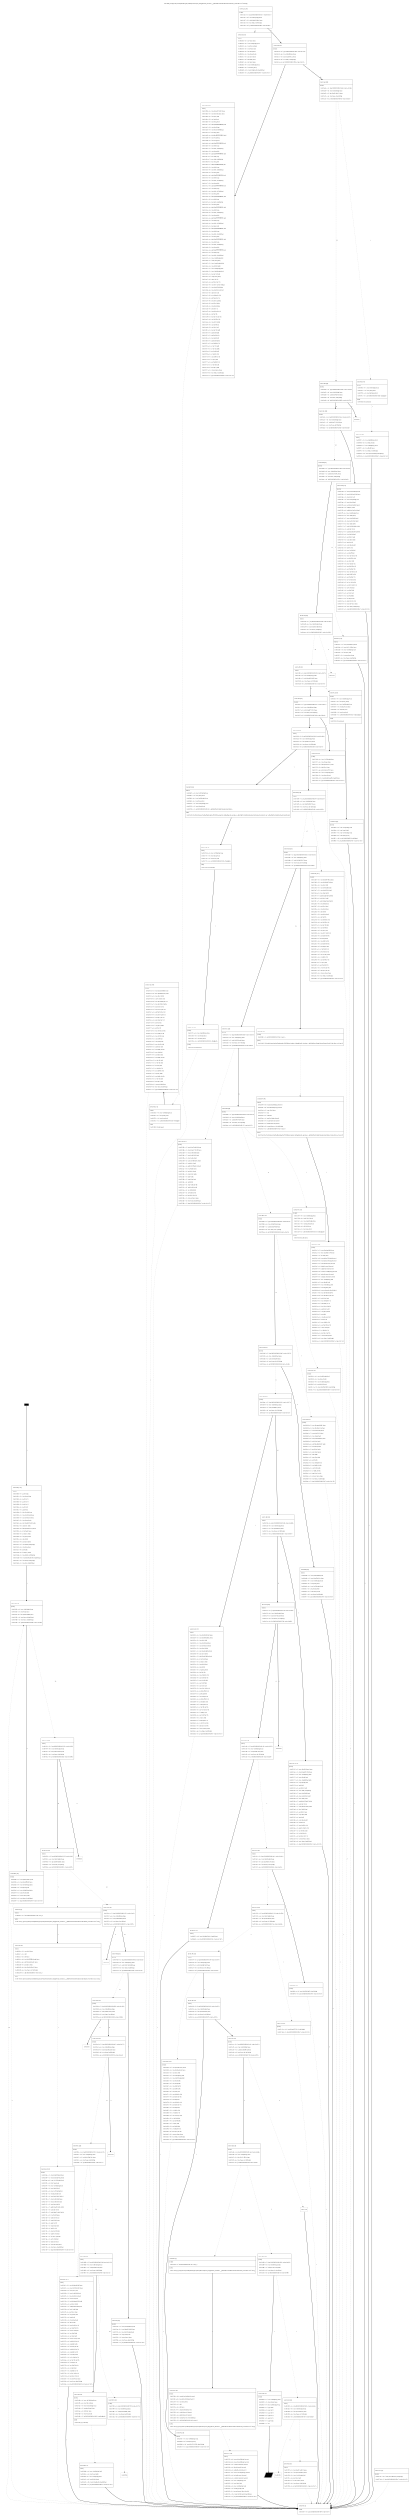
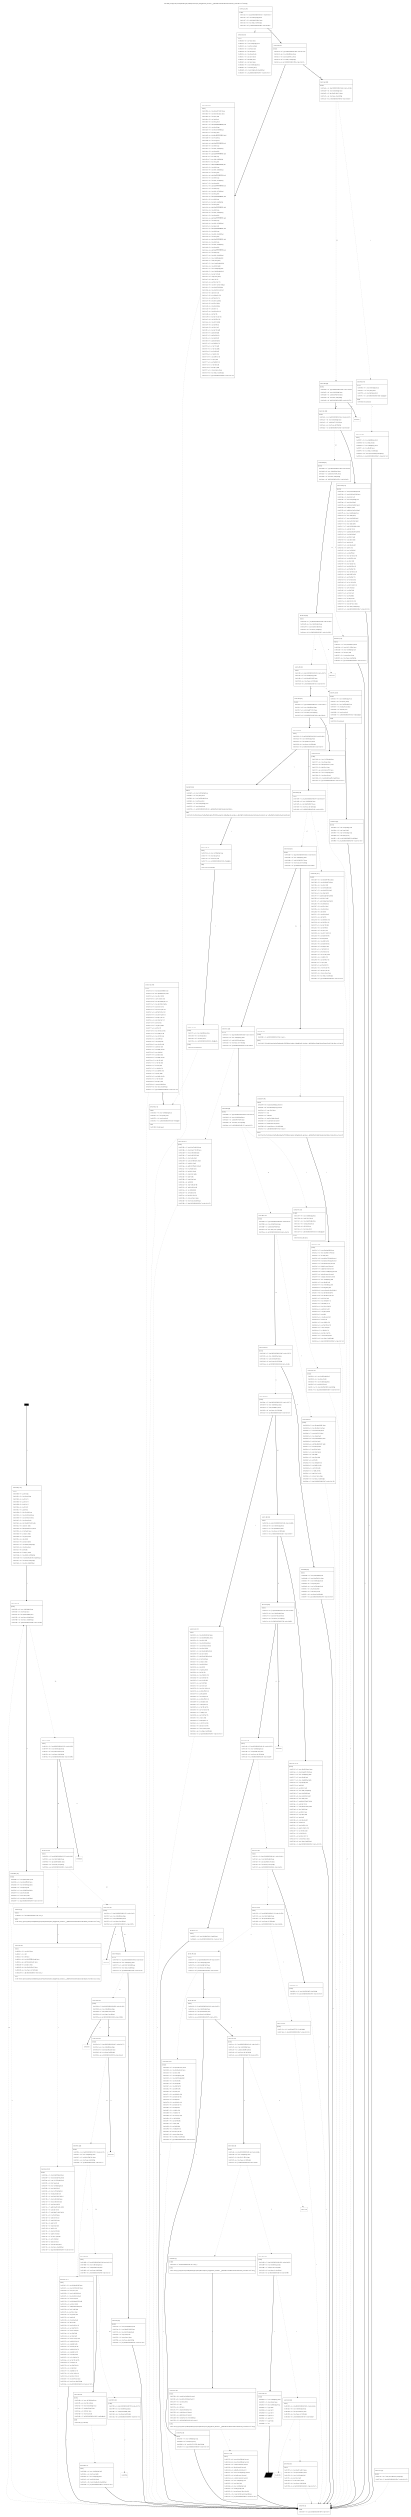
(164, 1099) -> (163, 1098)
(316, 2357) -> (230, 2502)
